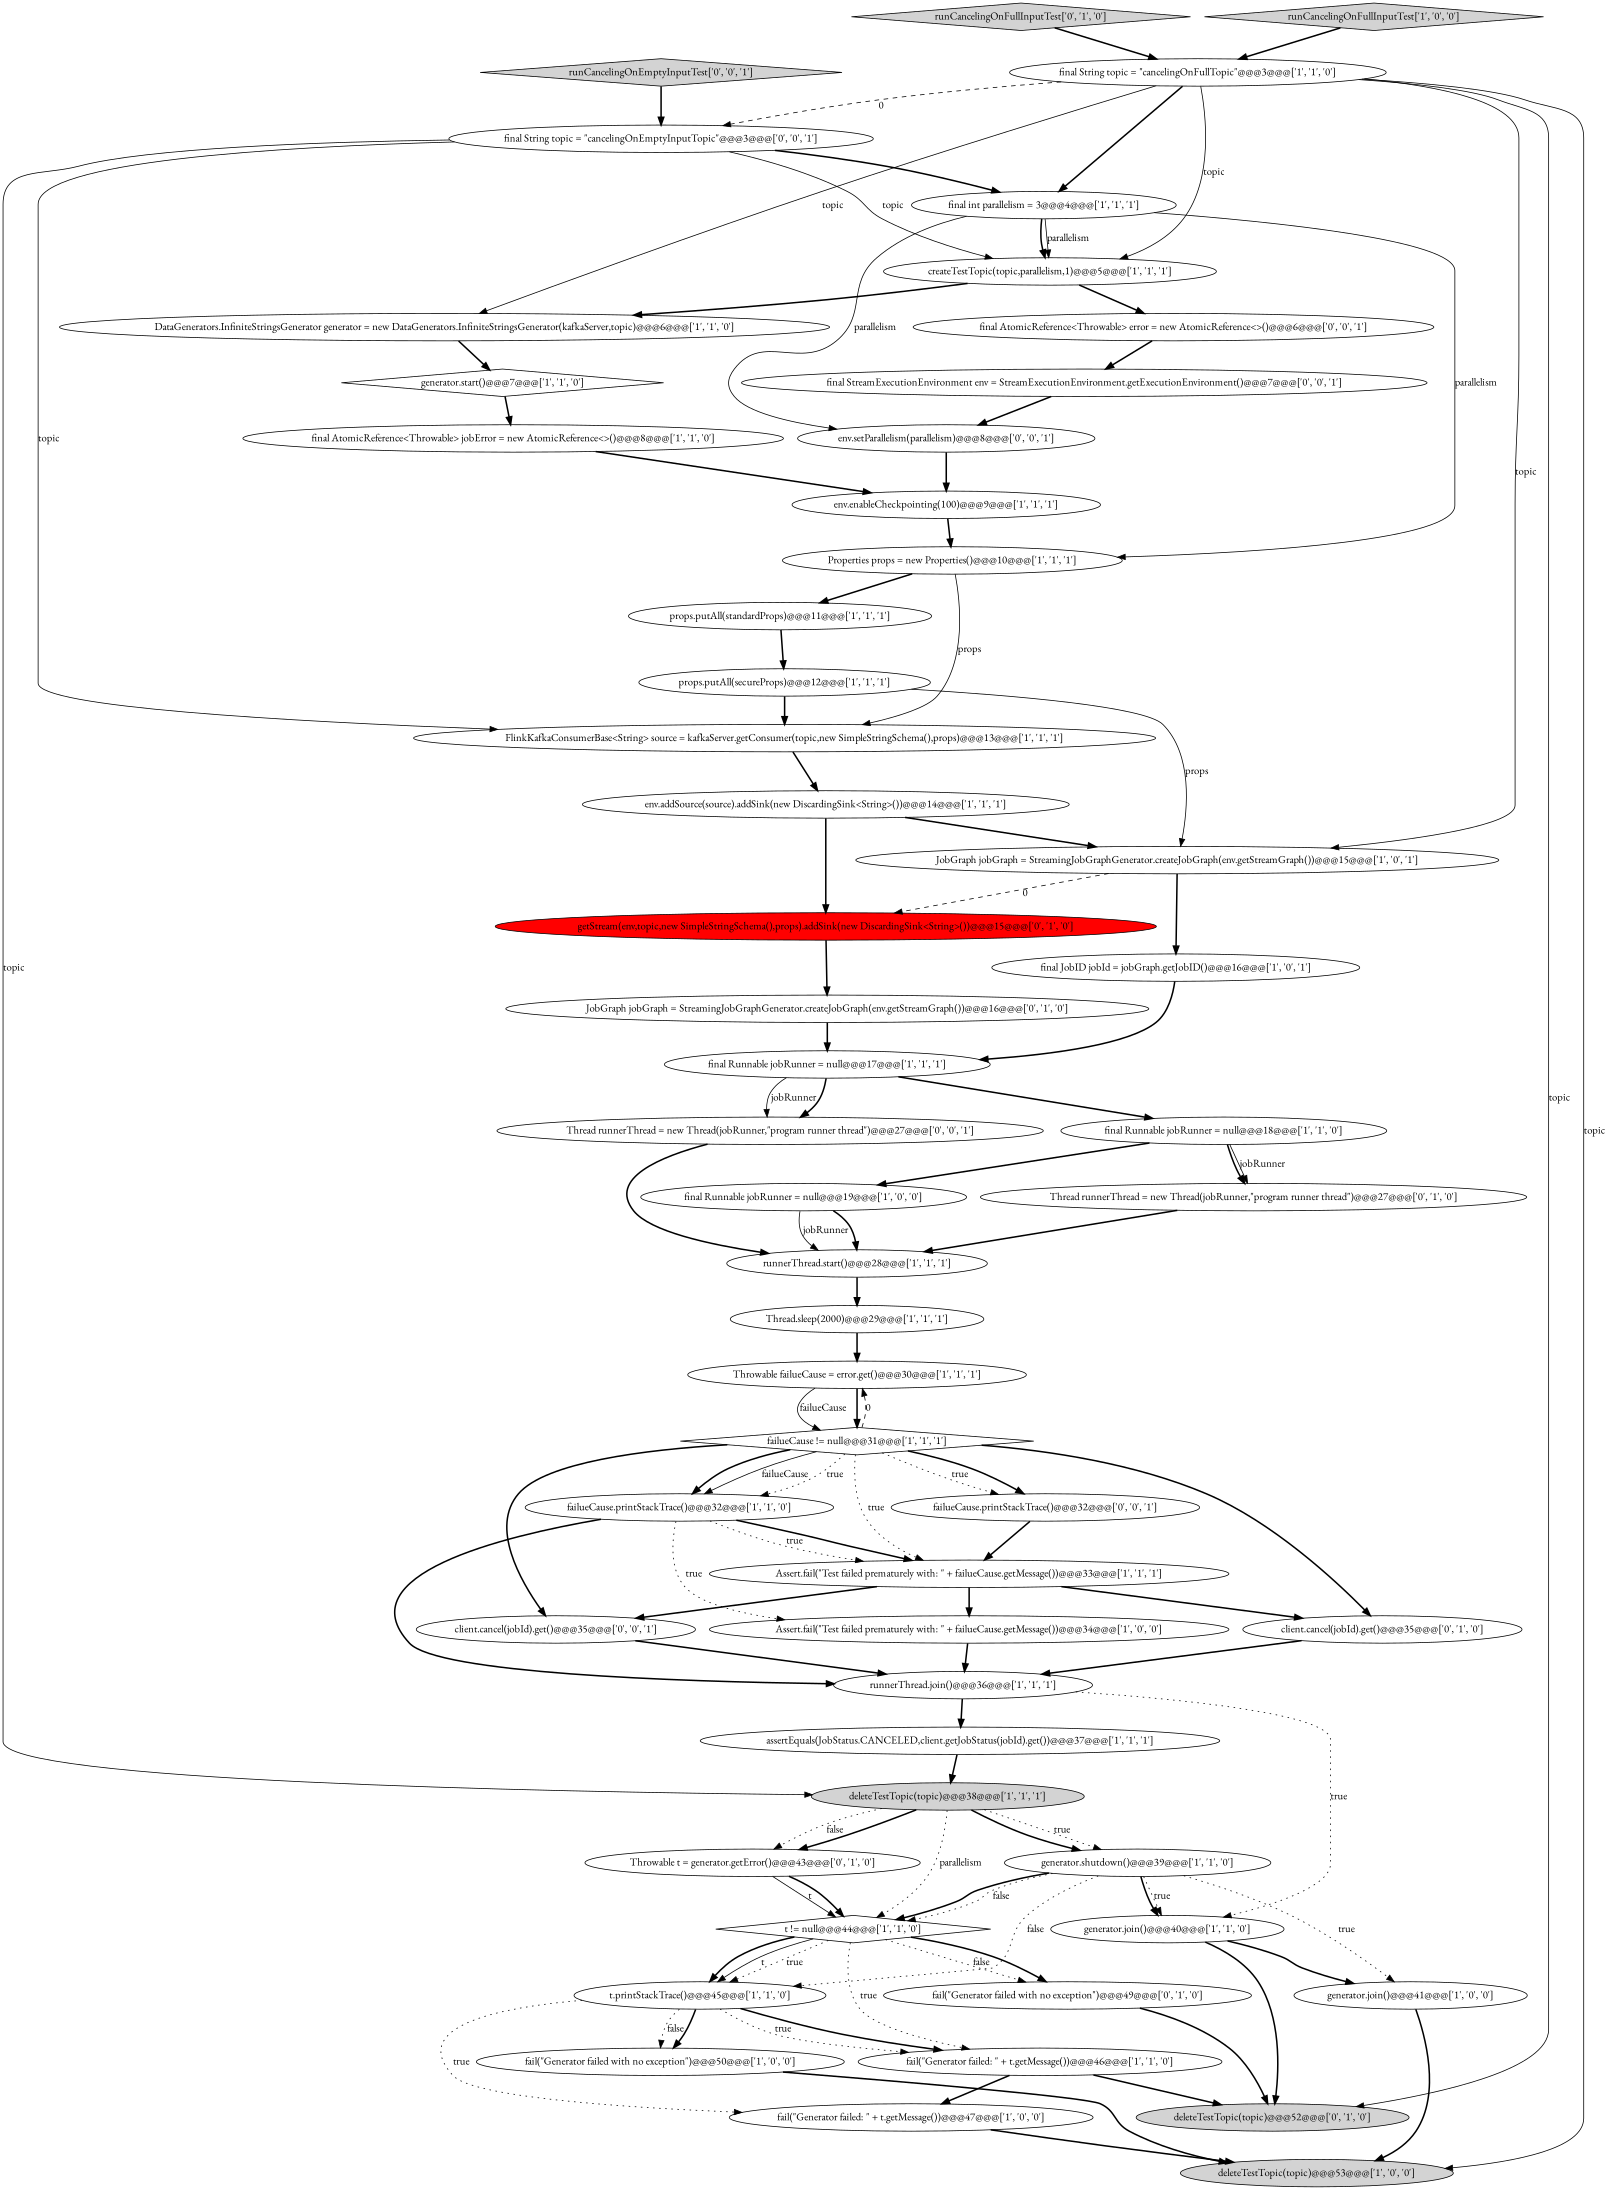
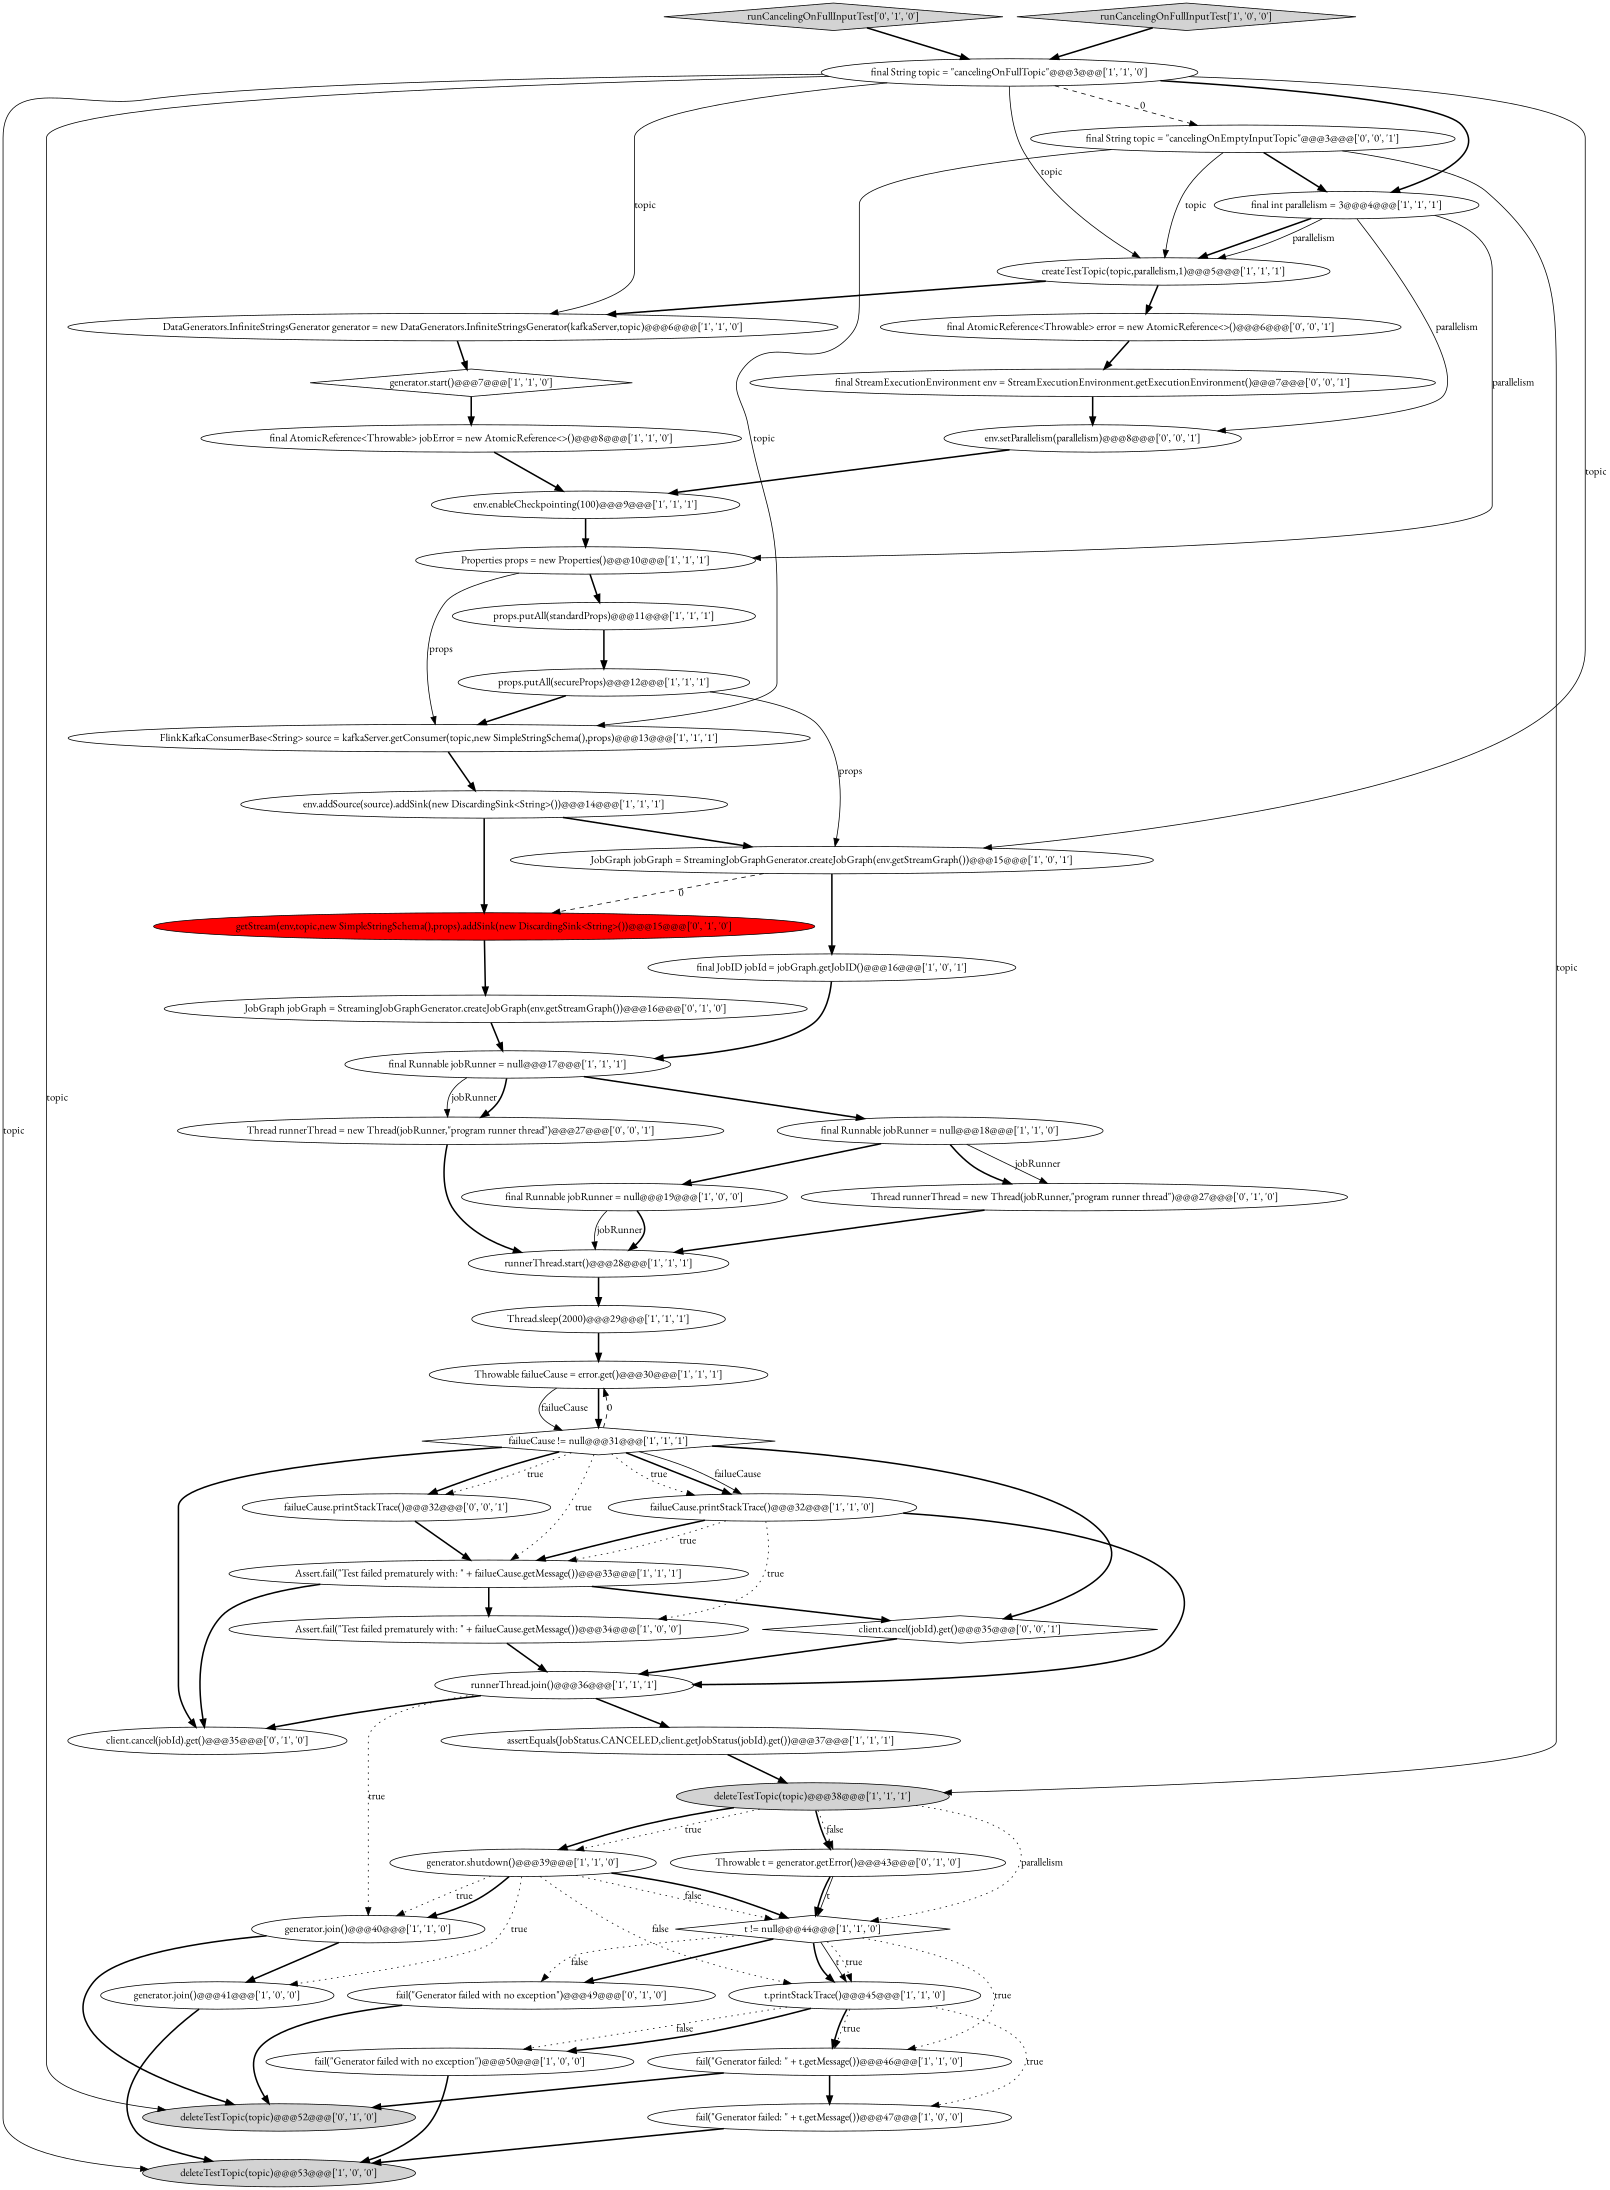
(661, 72) -> none
(556, 1629) -> (960, 1629)
(1176, 1657) -> (378, 1710)
